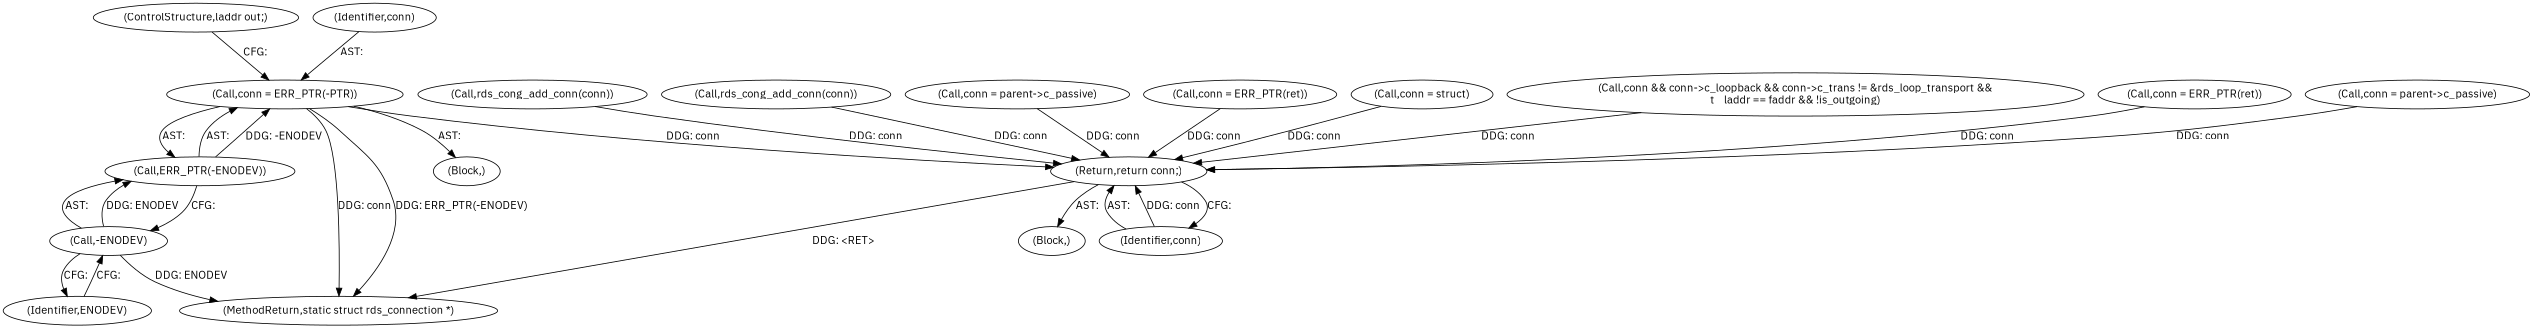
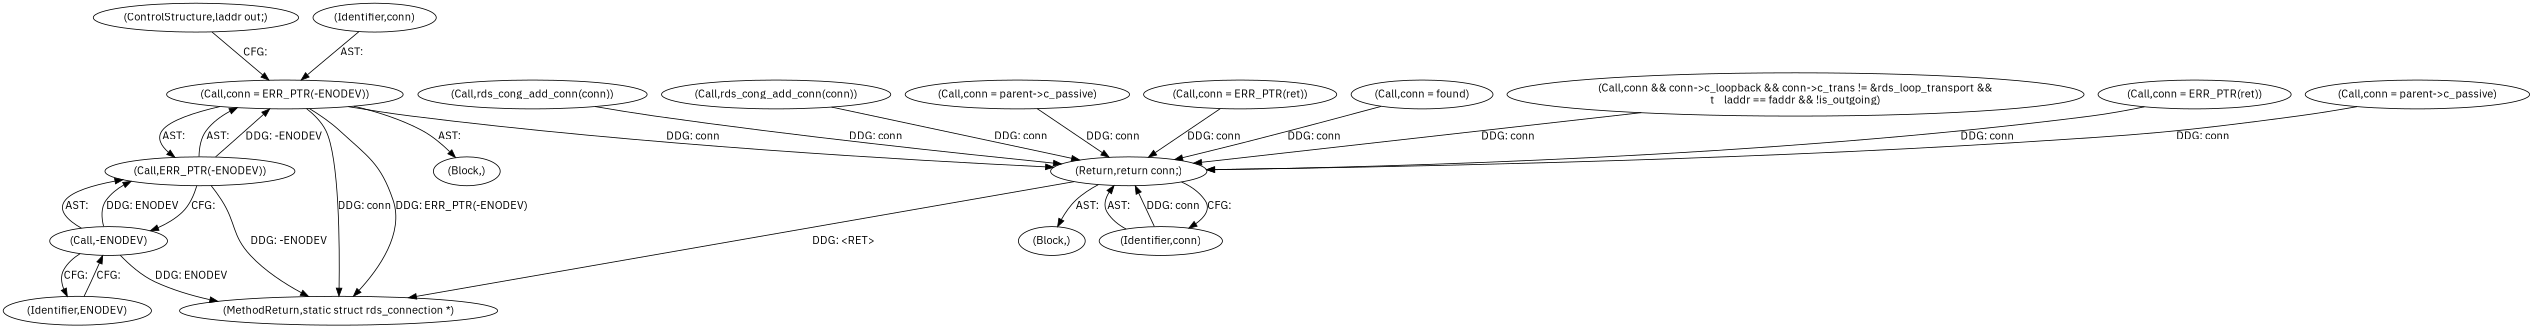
(285, 94) -> (285, 94)
(1422, 94) -> (1422, 94)
none -> (245, 249)
